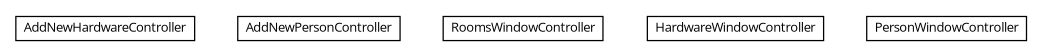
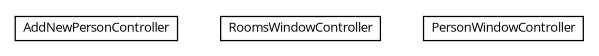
(105, 28) -> none
(735, 28) -> none
